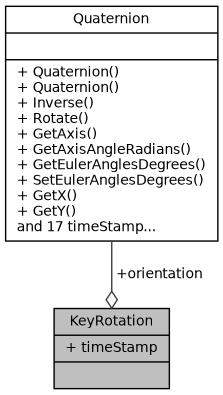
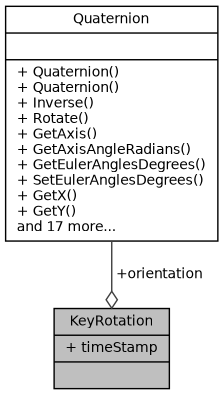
(87, 227) -> (67, 227)
